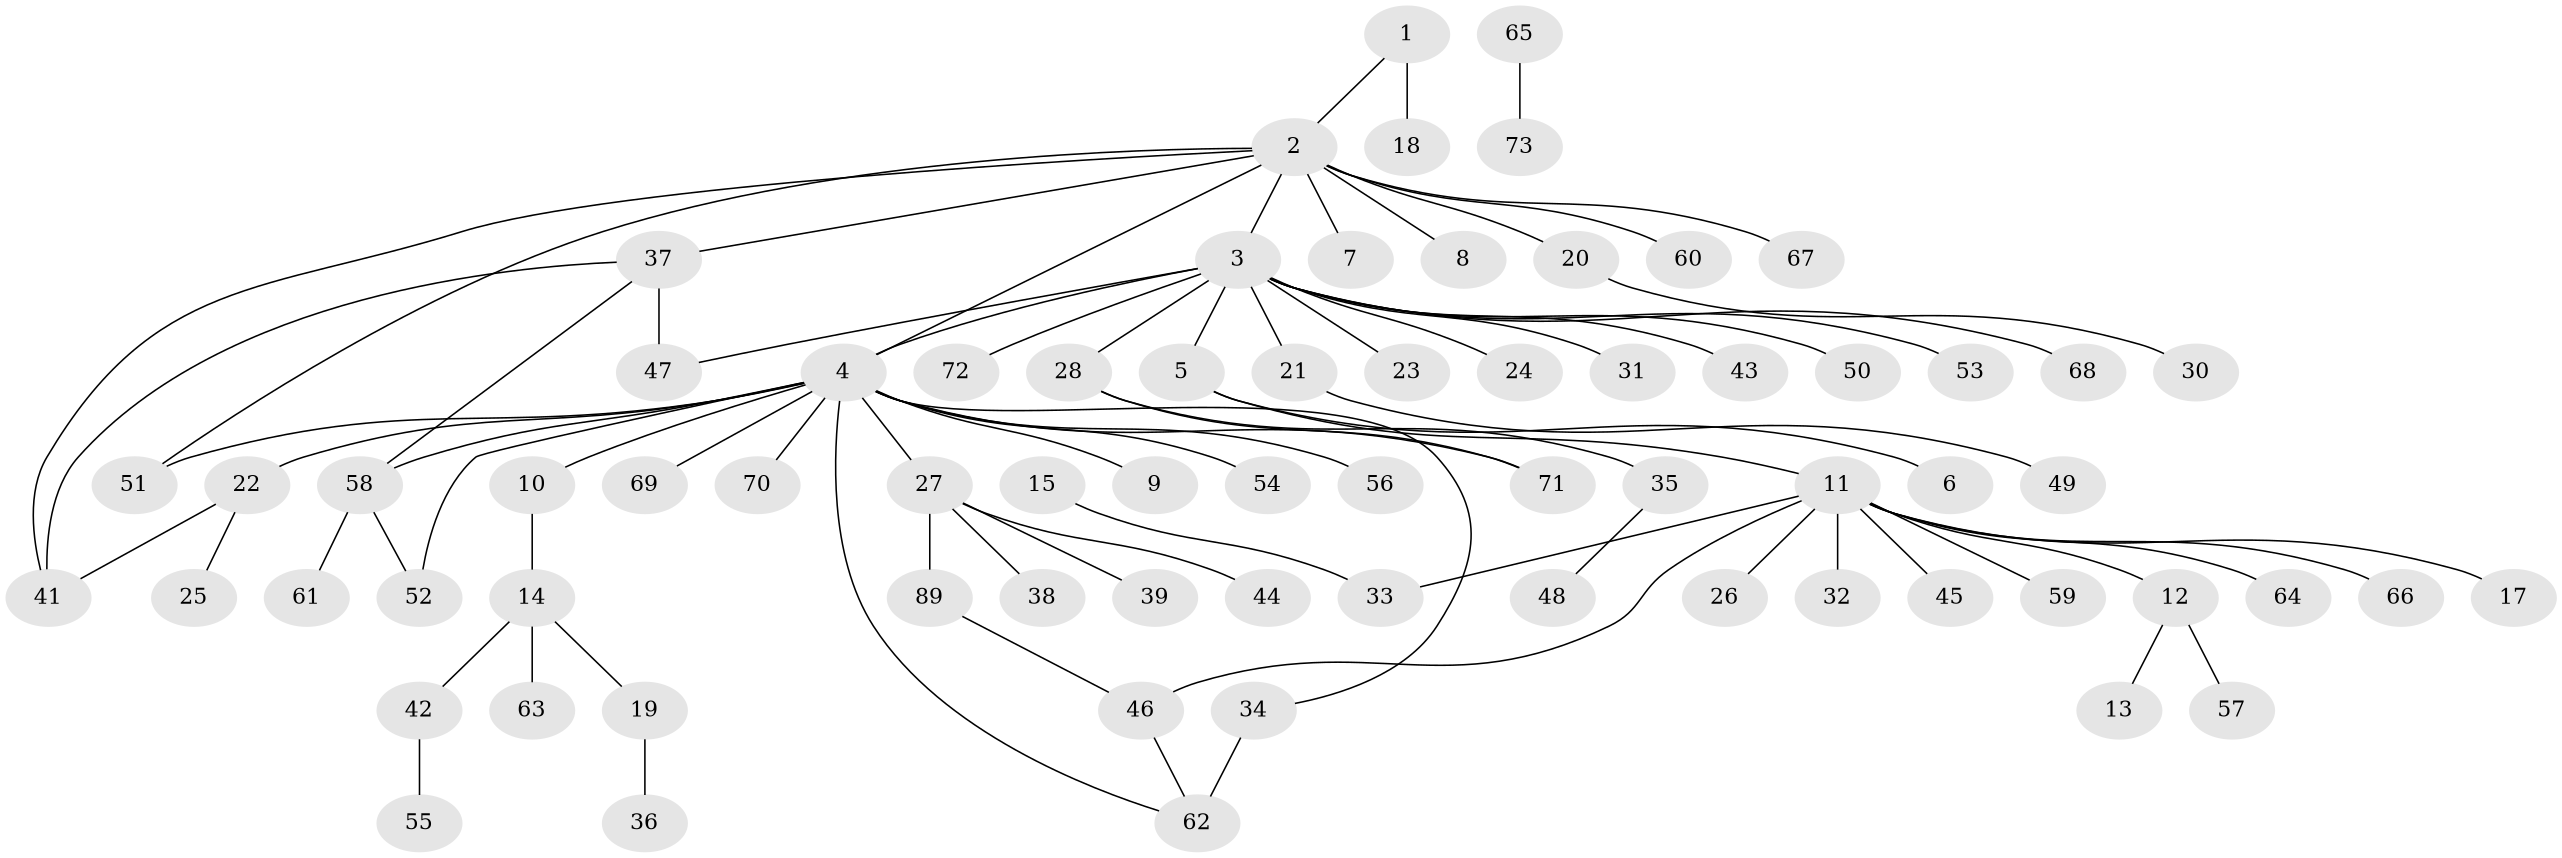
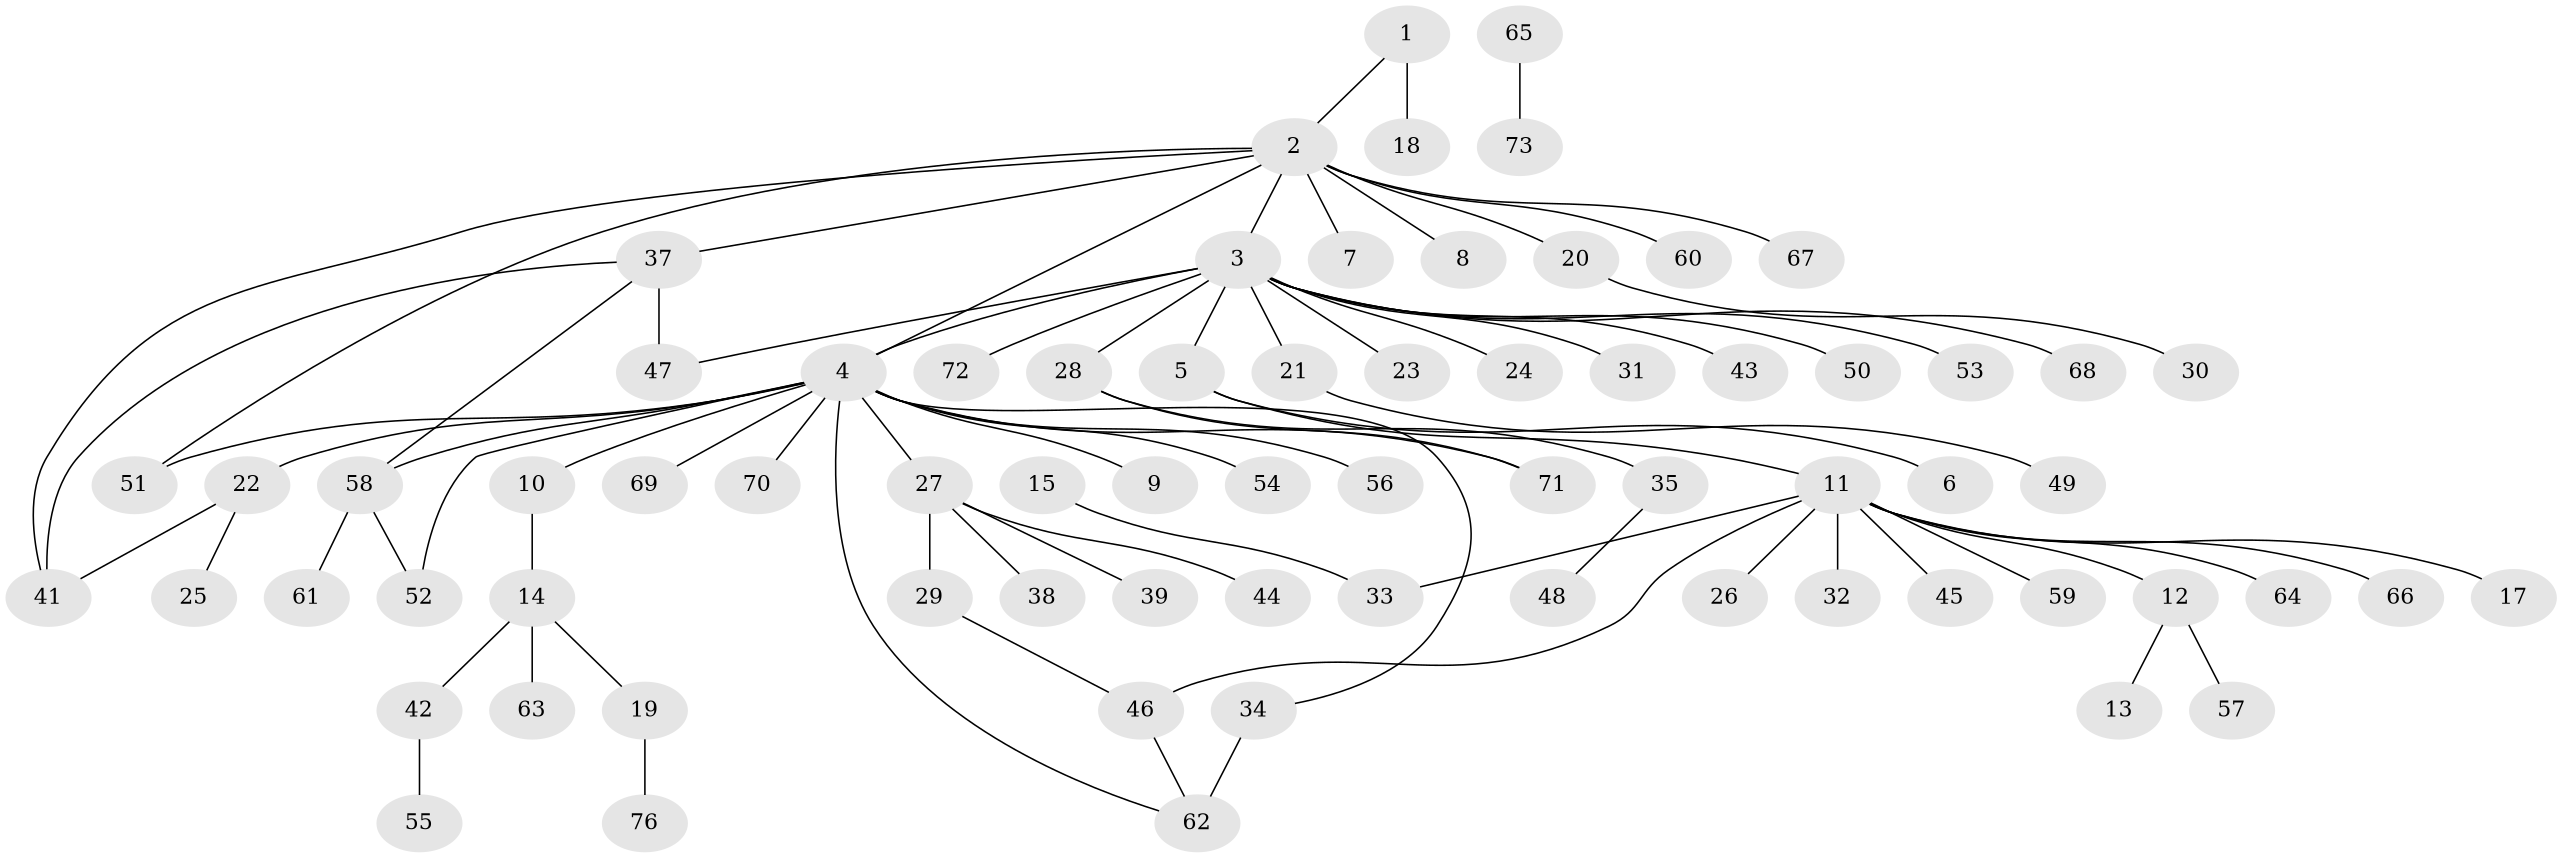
(930, 598) -> (930, 598)
(645, 823) -> (645, 823)
